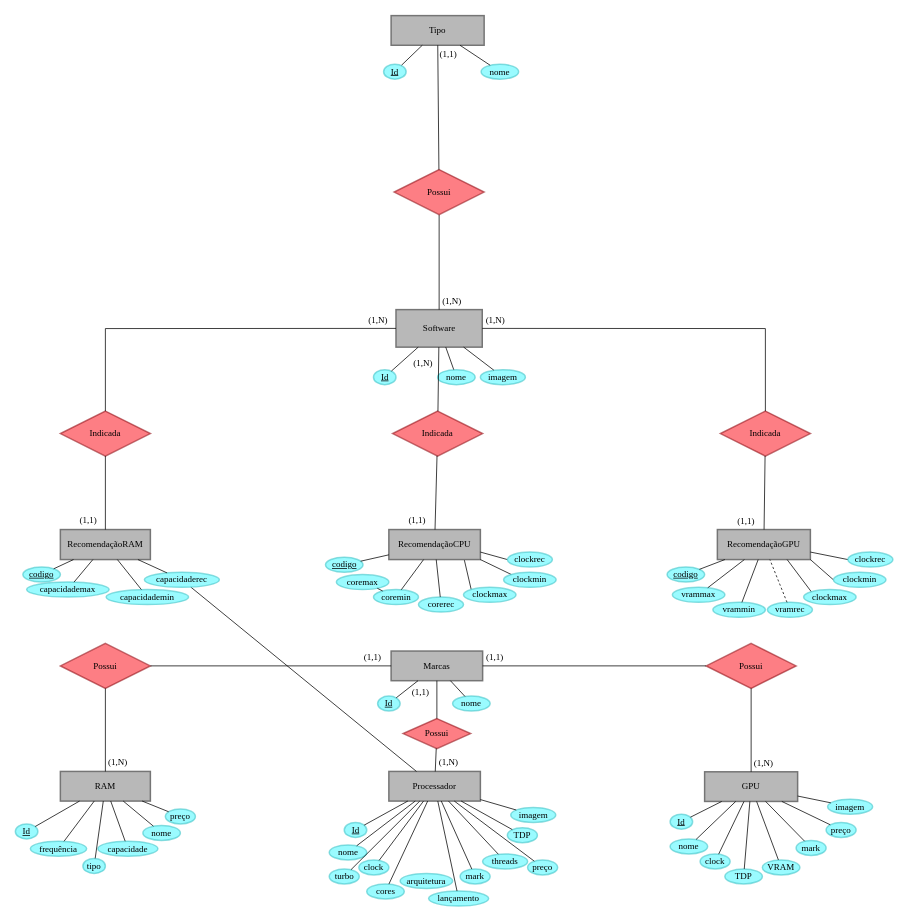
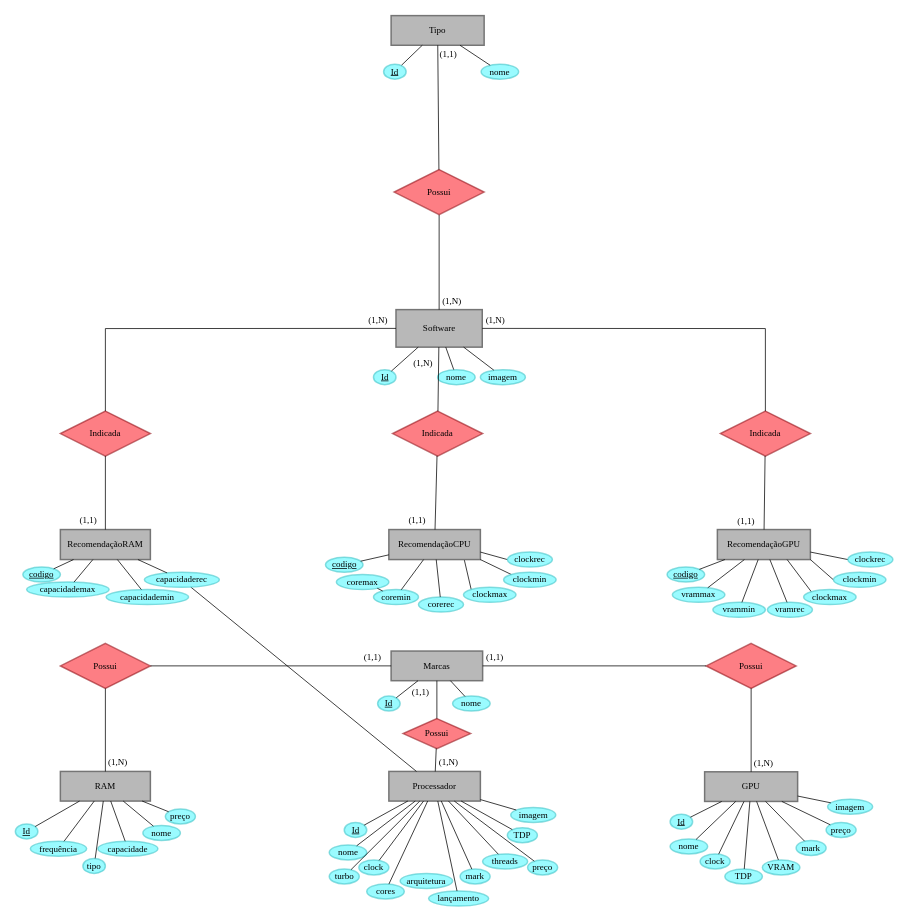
(778, 581) -> (778, 581)
